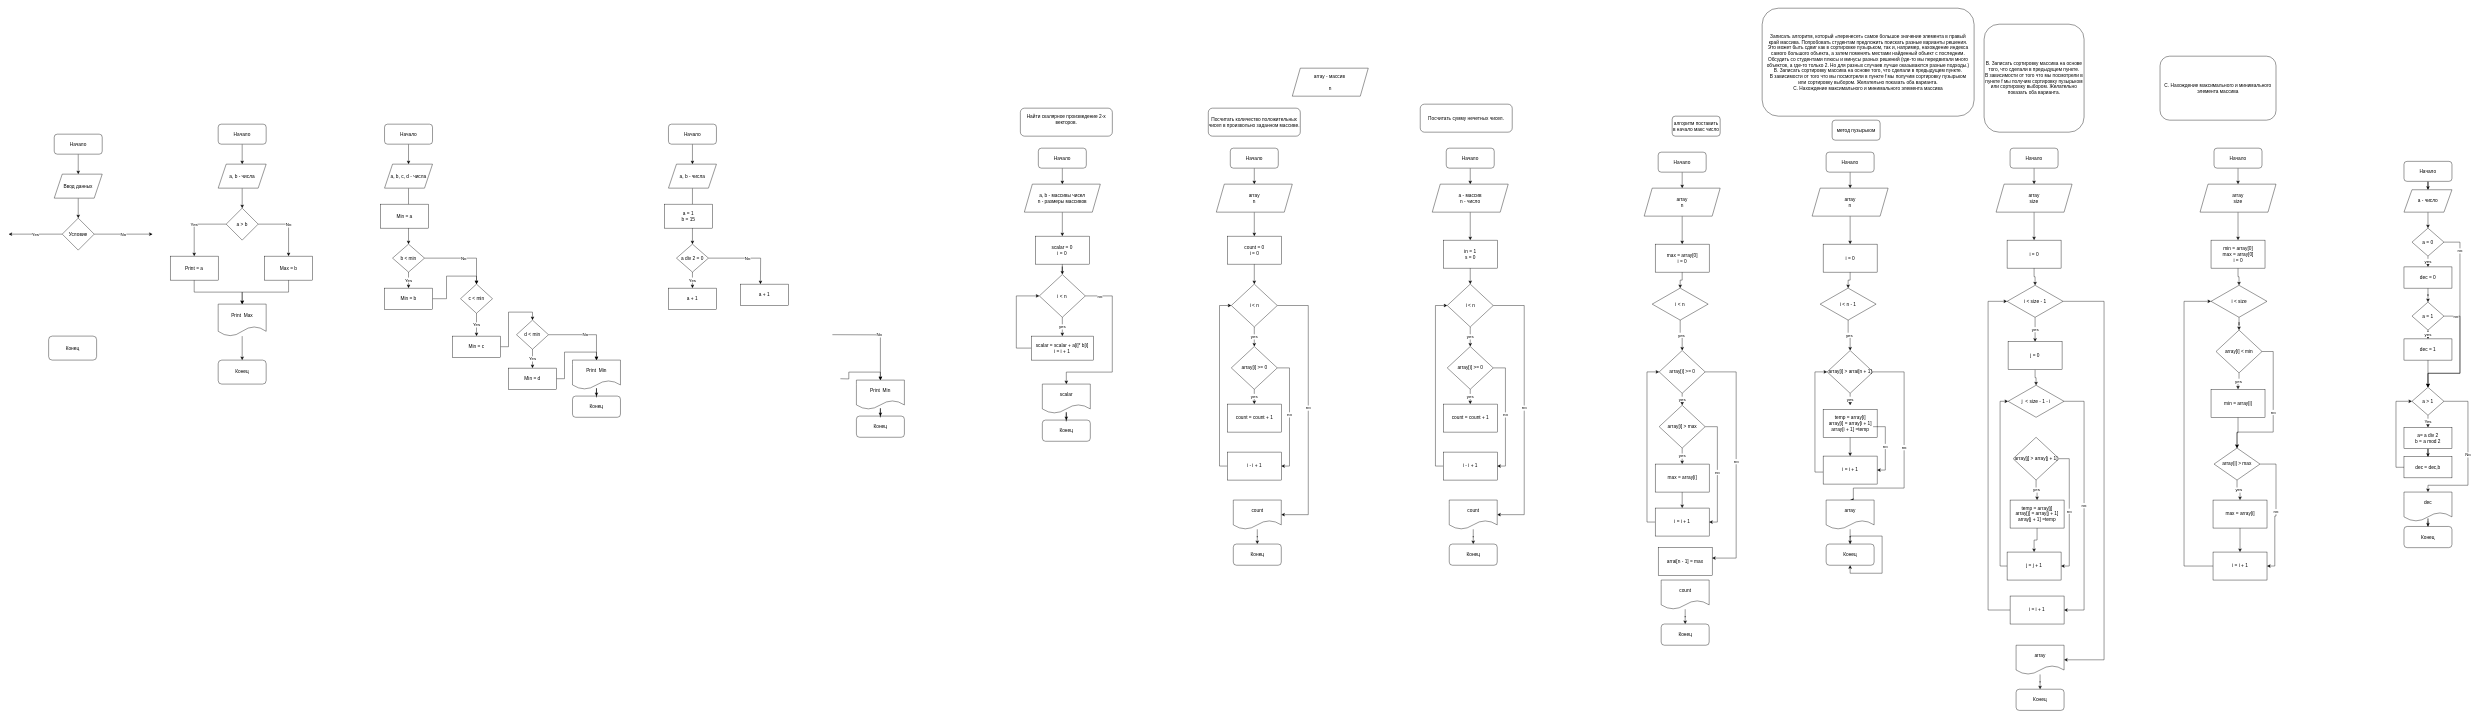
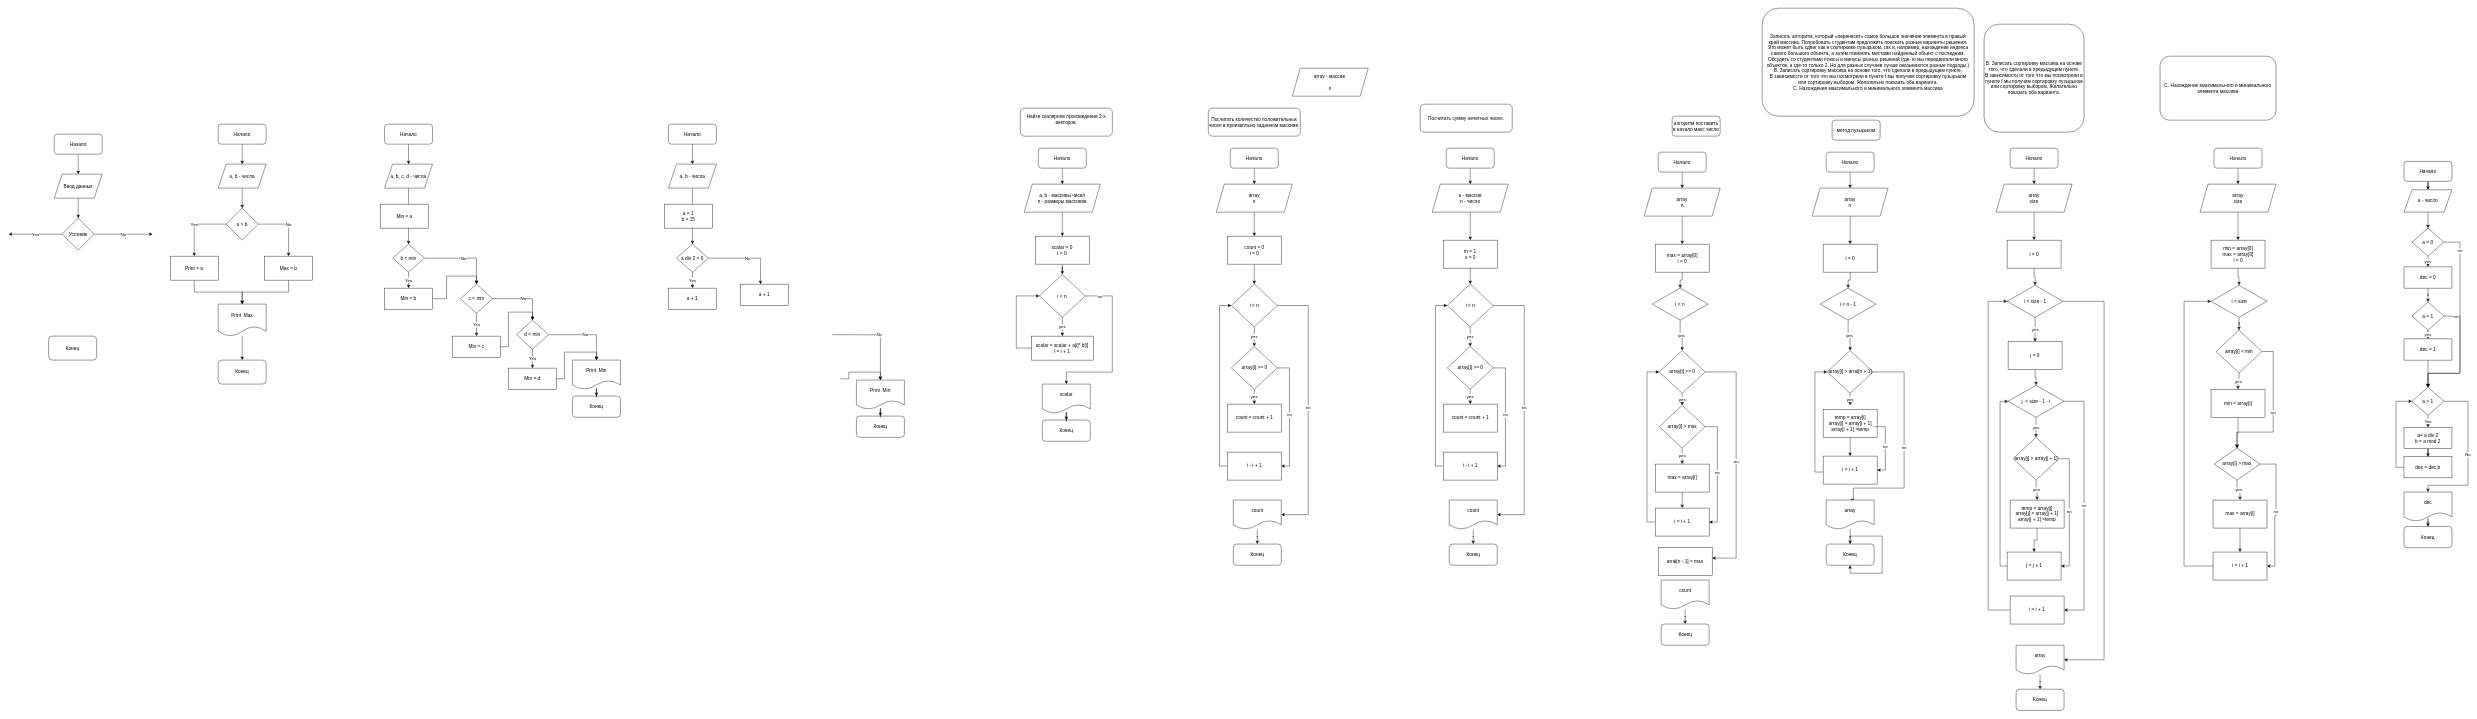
none -> (517, 299)
none -> (2036, 430)
